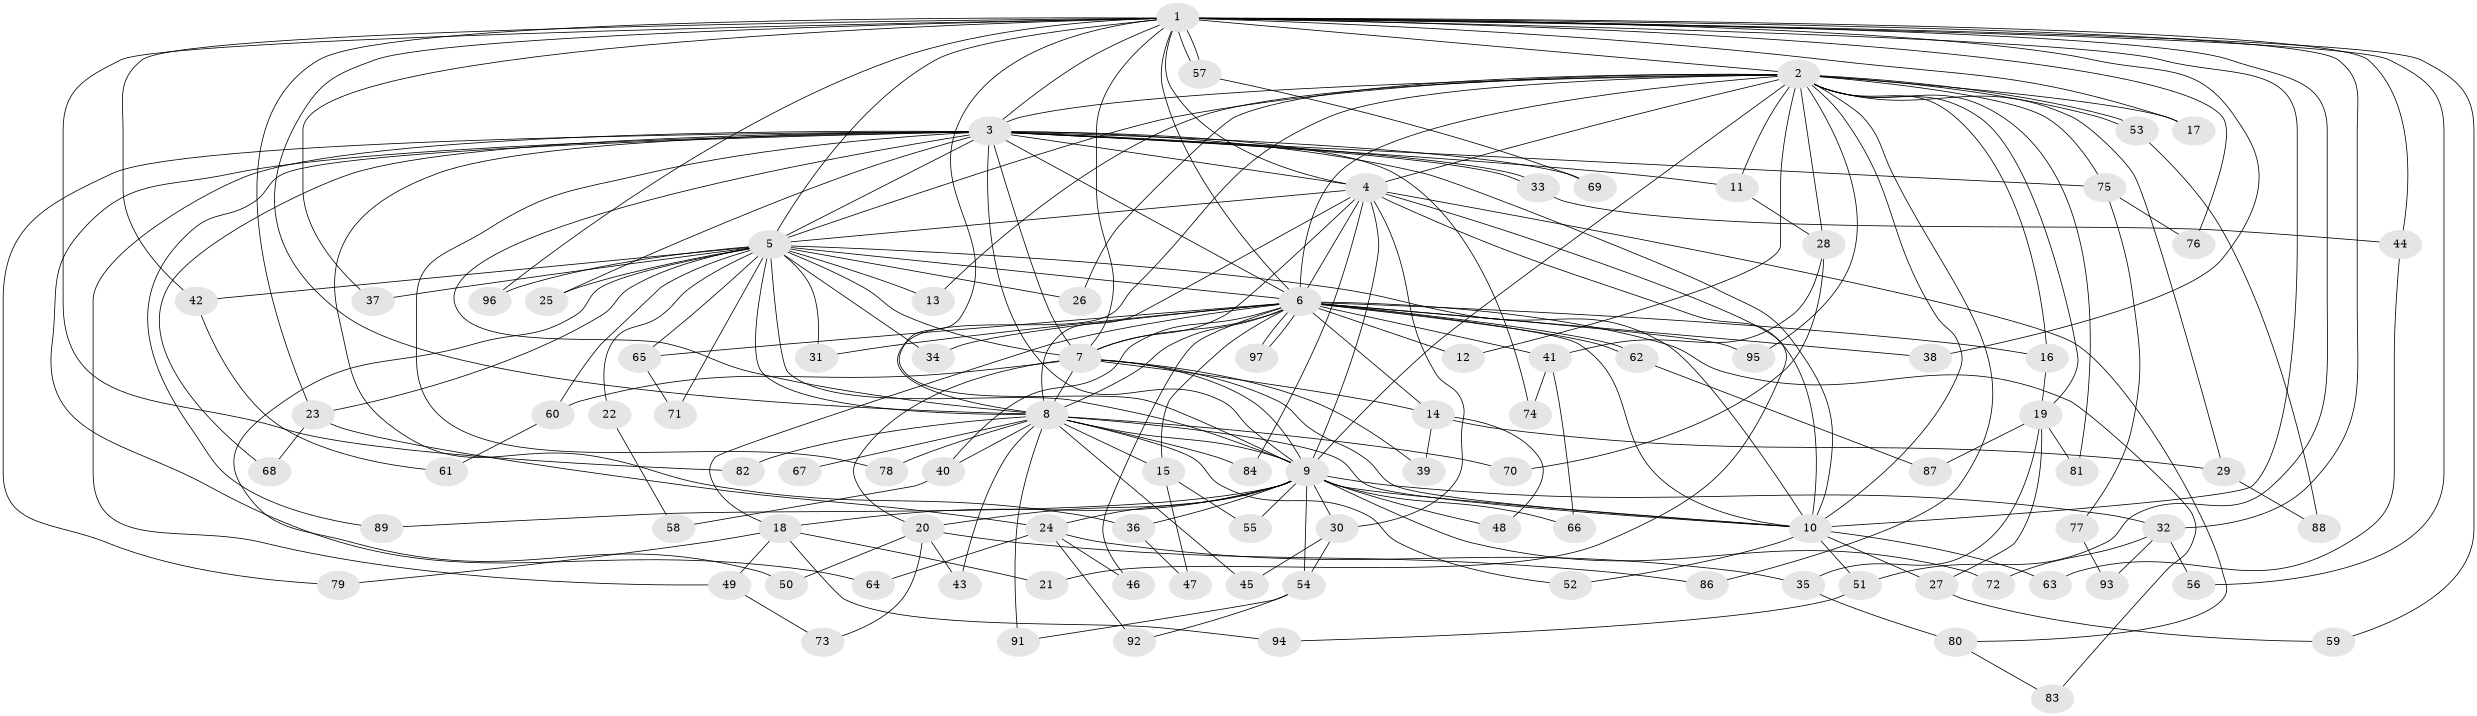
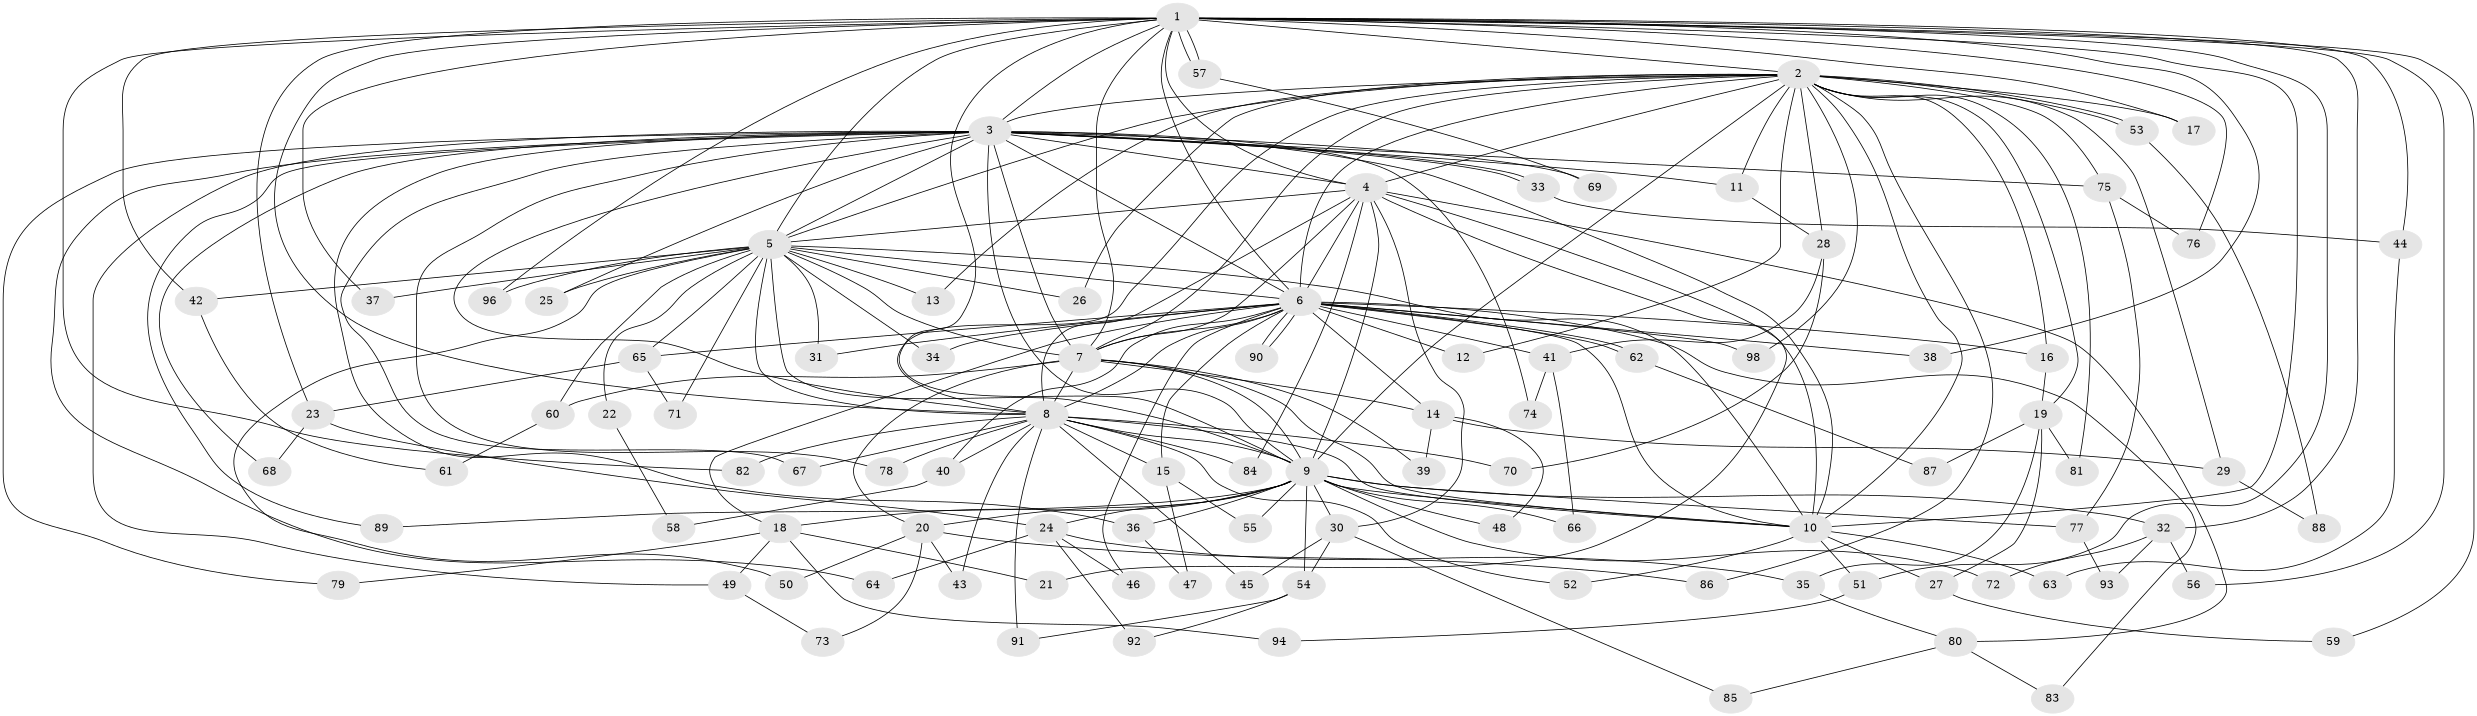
none -> (1394, 114)
none -> (385, 234)
(538, 347) -> (476, 387)
(1257, 358) -> (1257, 358)
(1754, 358) -> (1754, 358)
none -> (1691, 506)
none -> (1731, 699)
